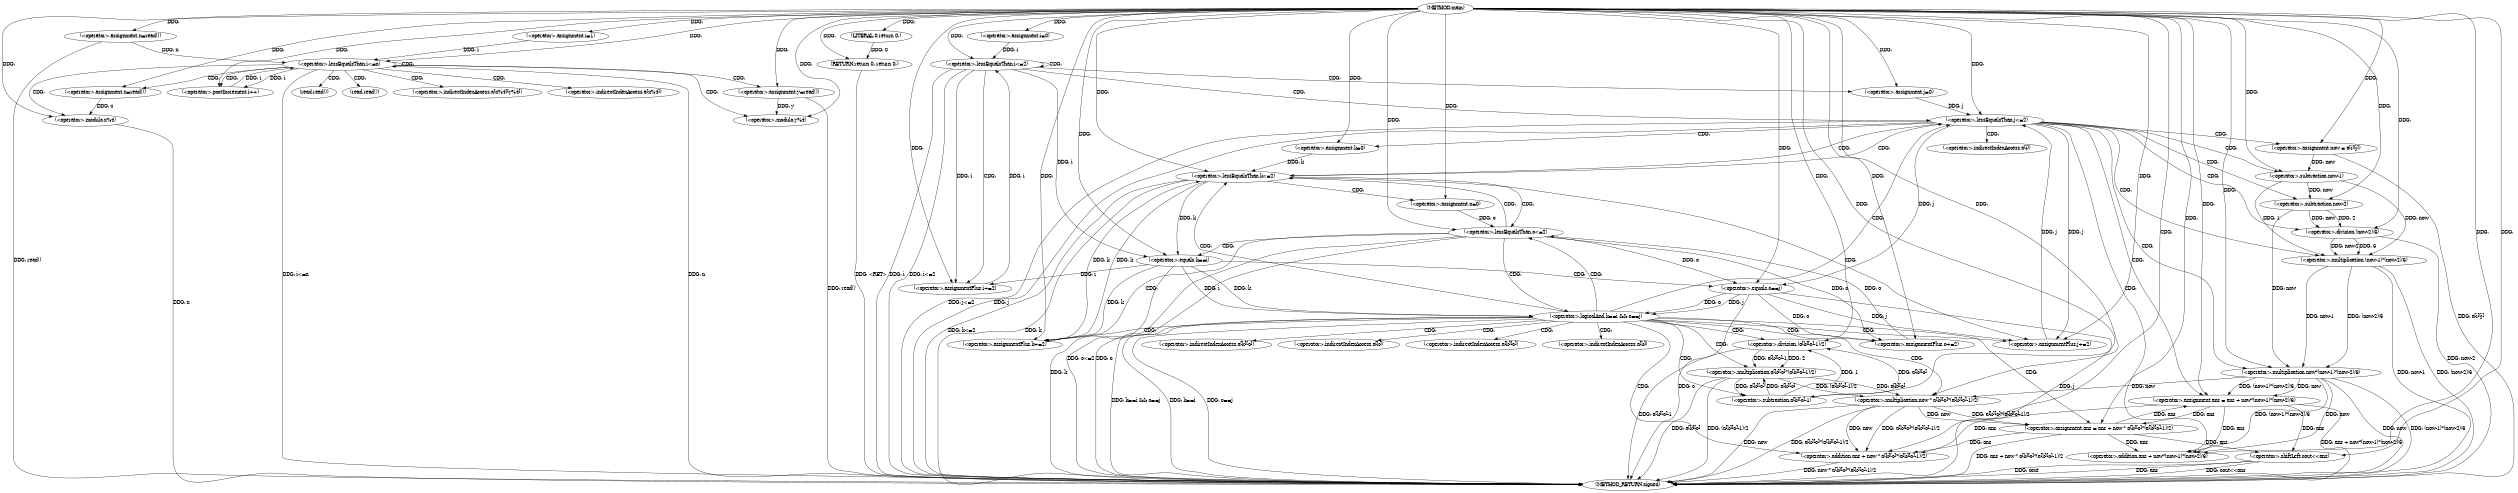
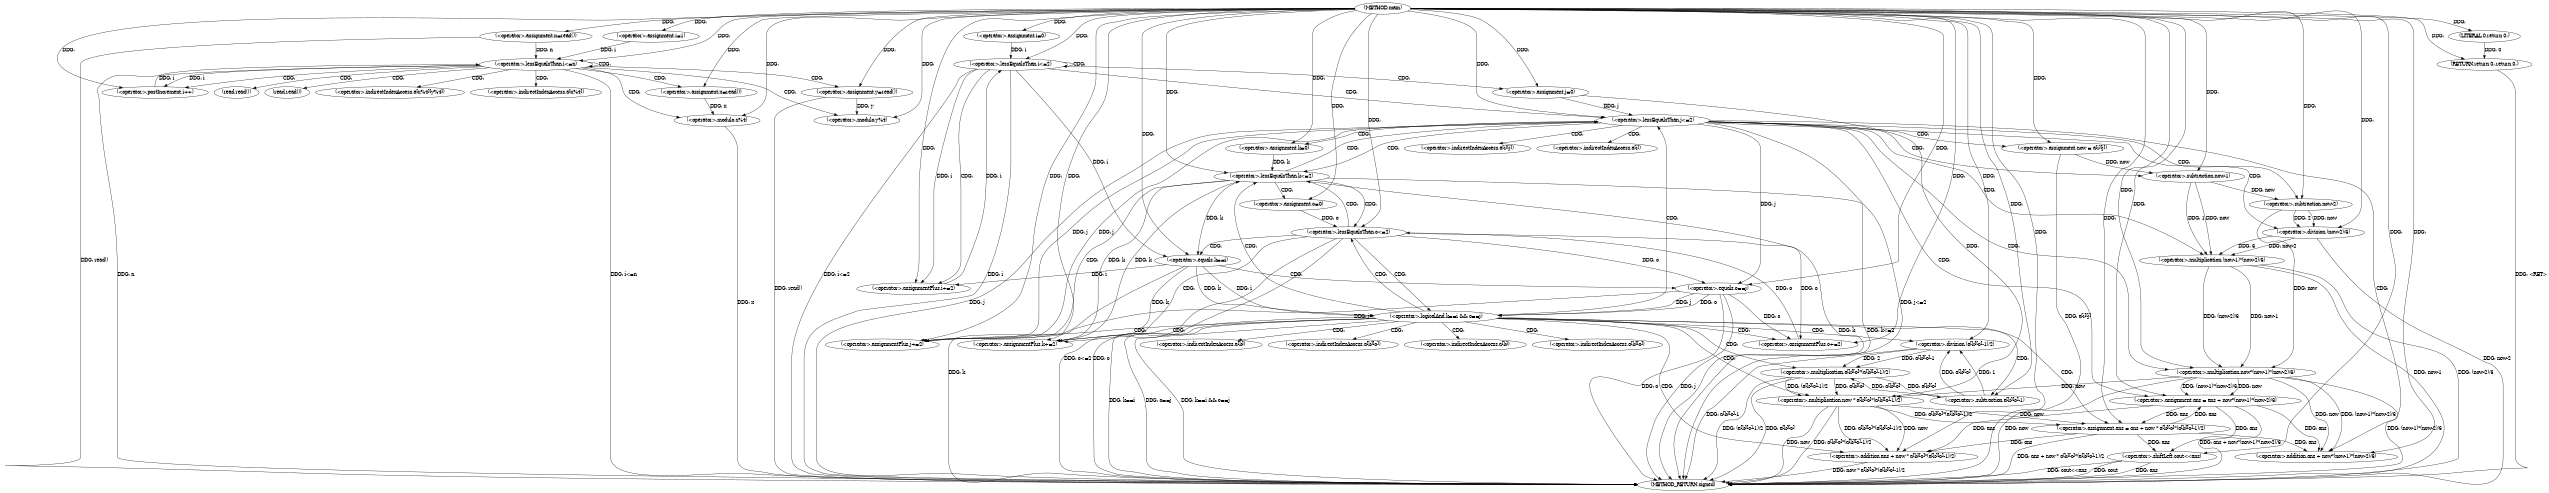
none -> (1467, 149)
(1866, 160) -> (1916, 145)
(2167, 233) -> (2042, 233)
